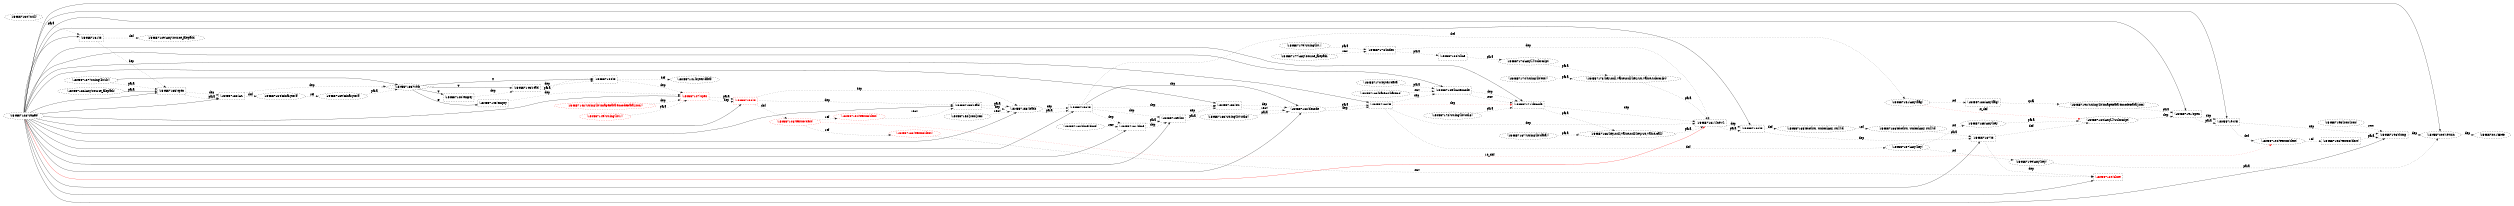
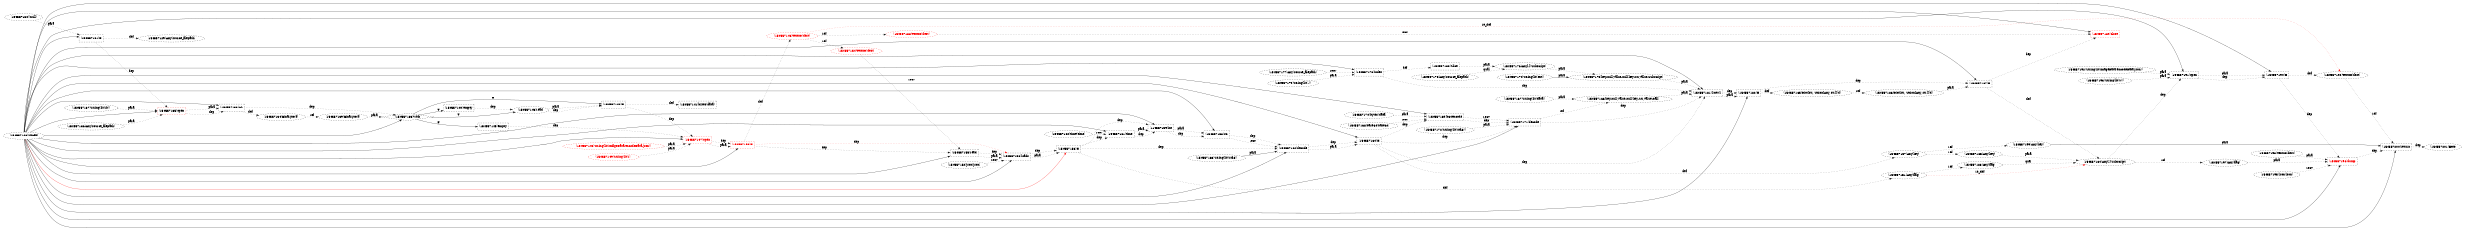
(1417, 52) -> (1405, 68)
none -> (667, 68)
none -> (1445, 77)
(256, 78) -> (223, 136)
(1563, 79) -> (1560, 77)
(695, 80) -> (697, 105)
none -> (2105, 81)
(1190, 86) -> (1178, 149)
(526, 88) -> (530, 110)
(887, 90) -> (880, 144)
(140, 91) -> (141, 121)
(172, 91) -> (172, 111)
(663, 101) -> (671, 144)
(1983, 103) -> (1980, 165)
(2029, 103) -> (2038, 164)
(1452, 105) -> (1449, 142)
(1153, 107) -> none
(1023, 109) -> (1016, 157)
(1305, 109) -> (1293, 149)
(1565, 113) -> (1562, 112)
(1271, 114) -> (1258, 154)
(1173, 119) -> (1161, 128)
(2393, 135) -> (2342, 161)
(2441, 135) -> (2396, 147)
(2312, 141) -> (2369, 110)
(2341, 141) -> (2277, 154)
(550, 149) -> (540, 189)
none -> (2225, 163)
(2249, 168) -> (2215, 144)
(2108, 177) -> (2105, 34)
(852, 179) -> (843, 57)
